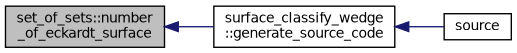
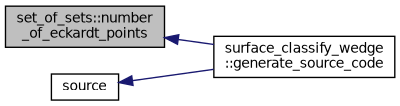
(85, 27) -> (85, 27)
(427, 27) -> (173, 75)
